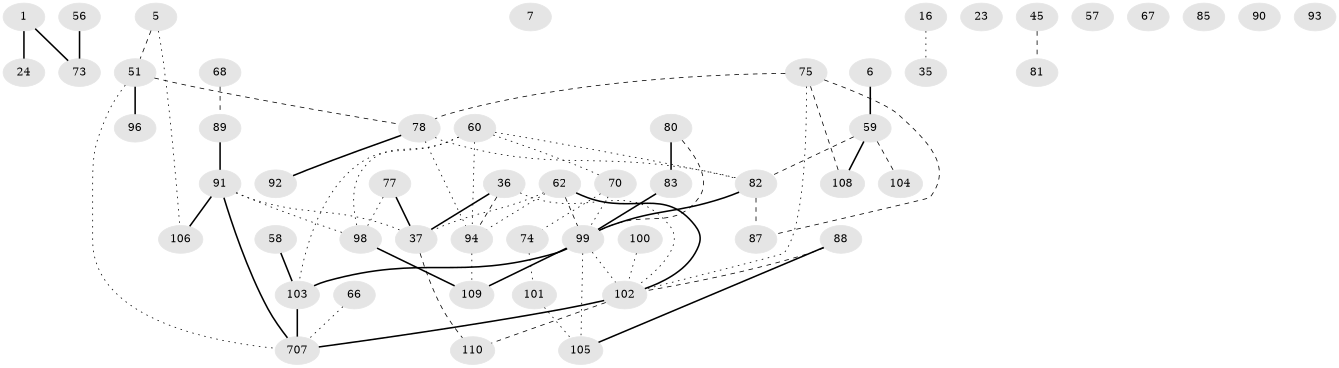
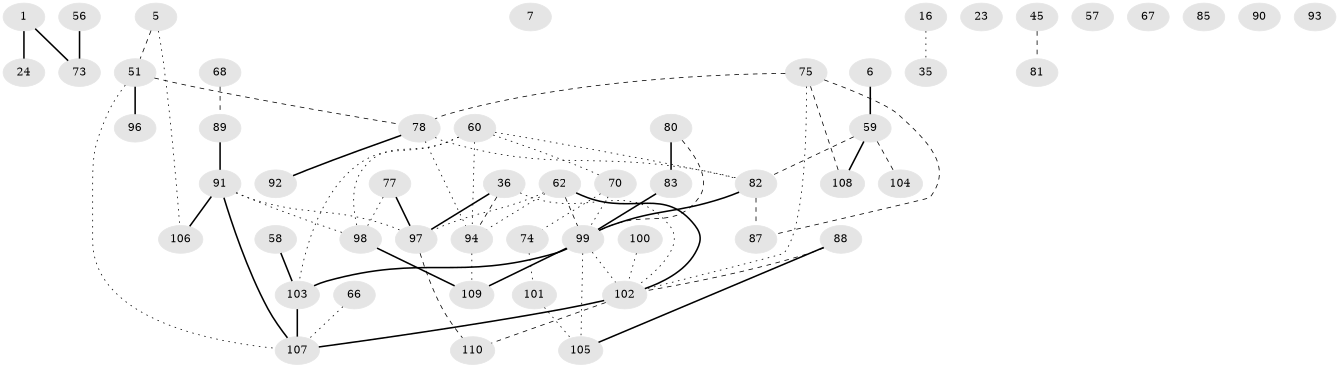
(416, 239) -> (416, 239)
(297, 351) -> (297, 351)
